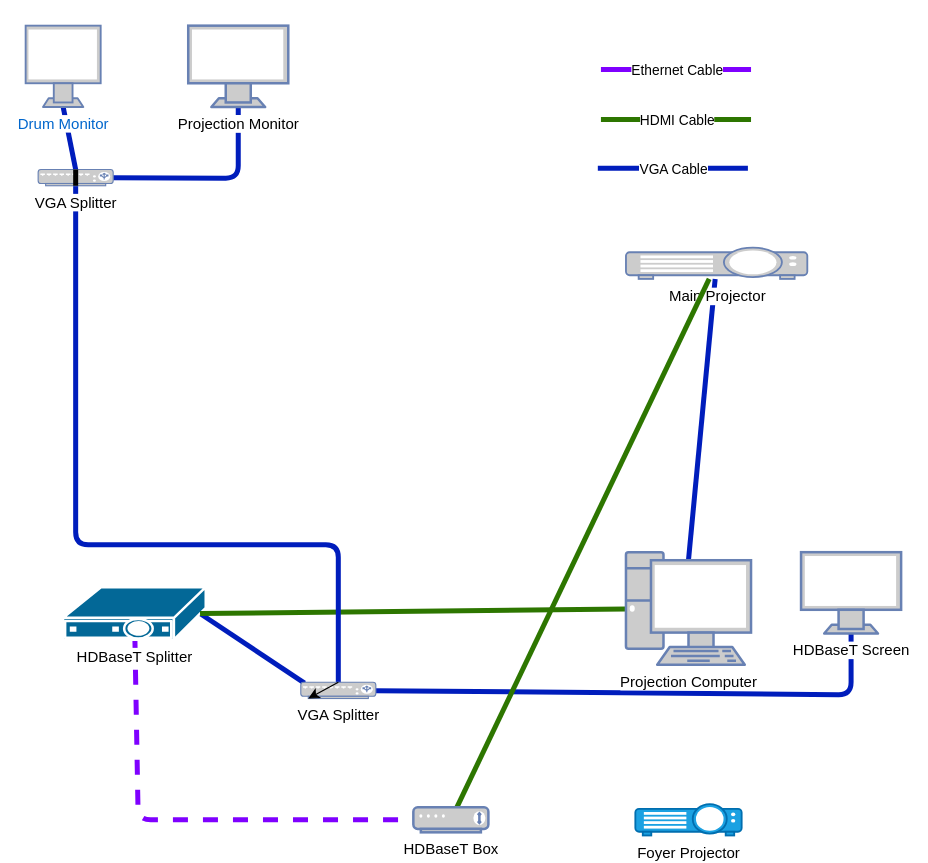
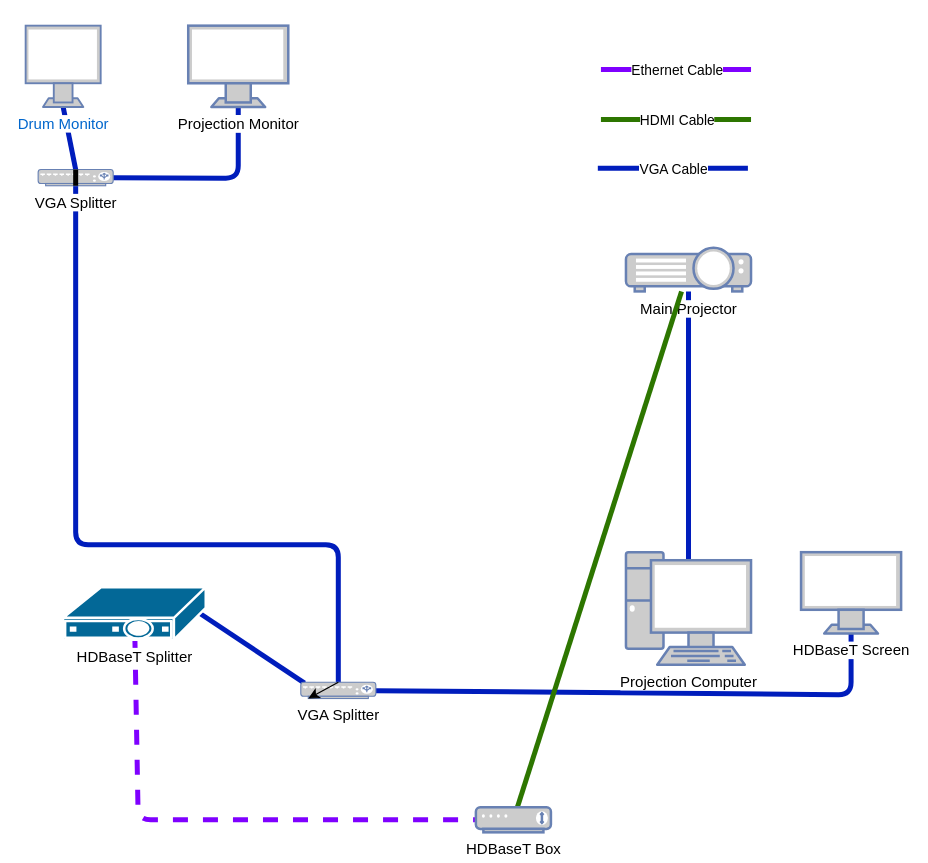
(716, 263) -> (688, 269)
(414, 611) -> none
(451, 819) -> (513, 819)
(688, 819) -> none
